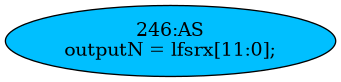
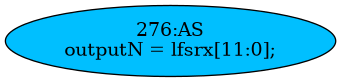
(171, 41) -> (171, 41)
